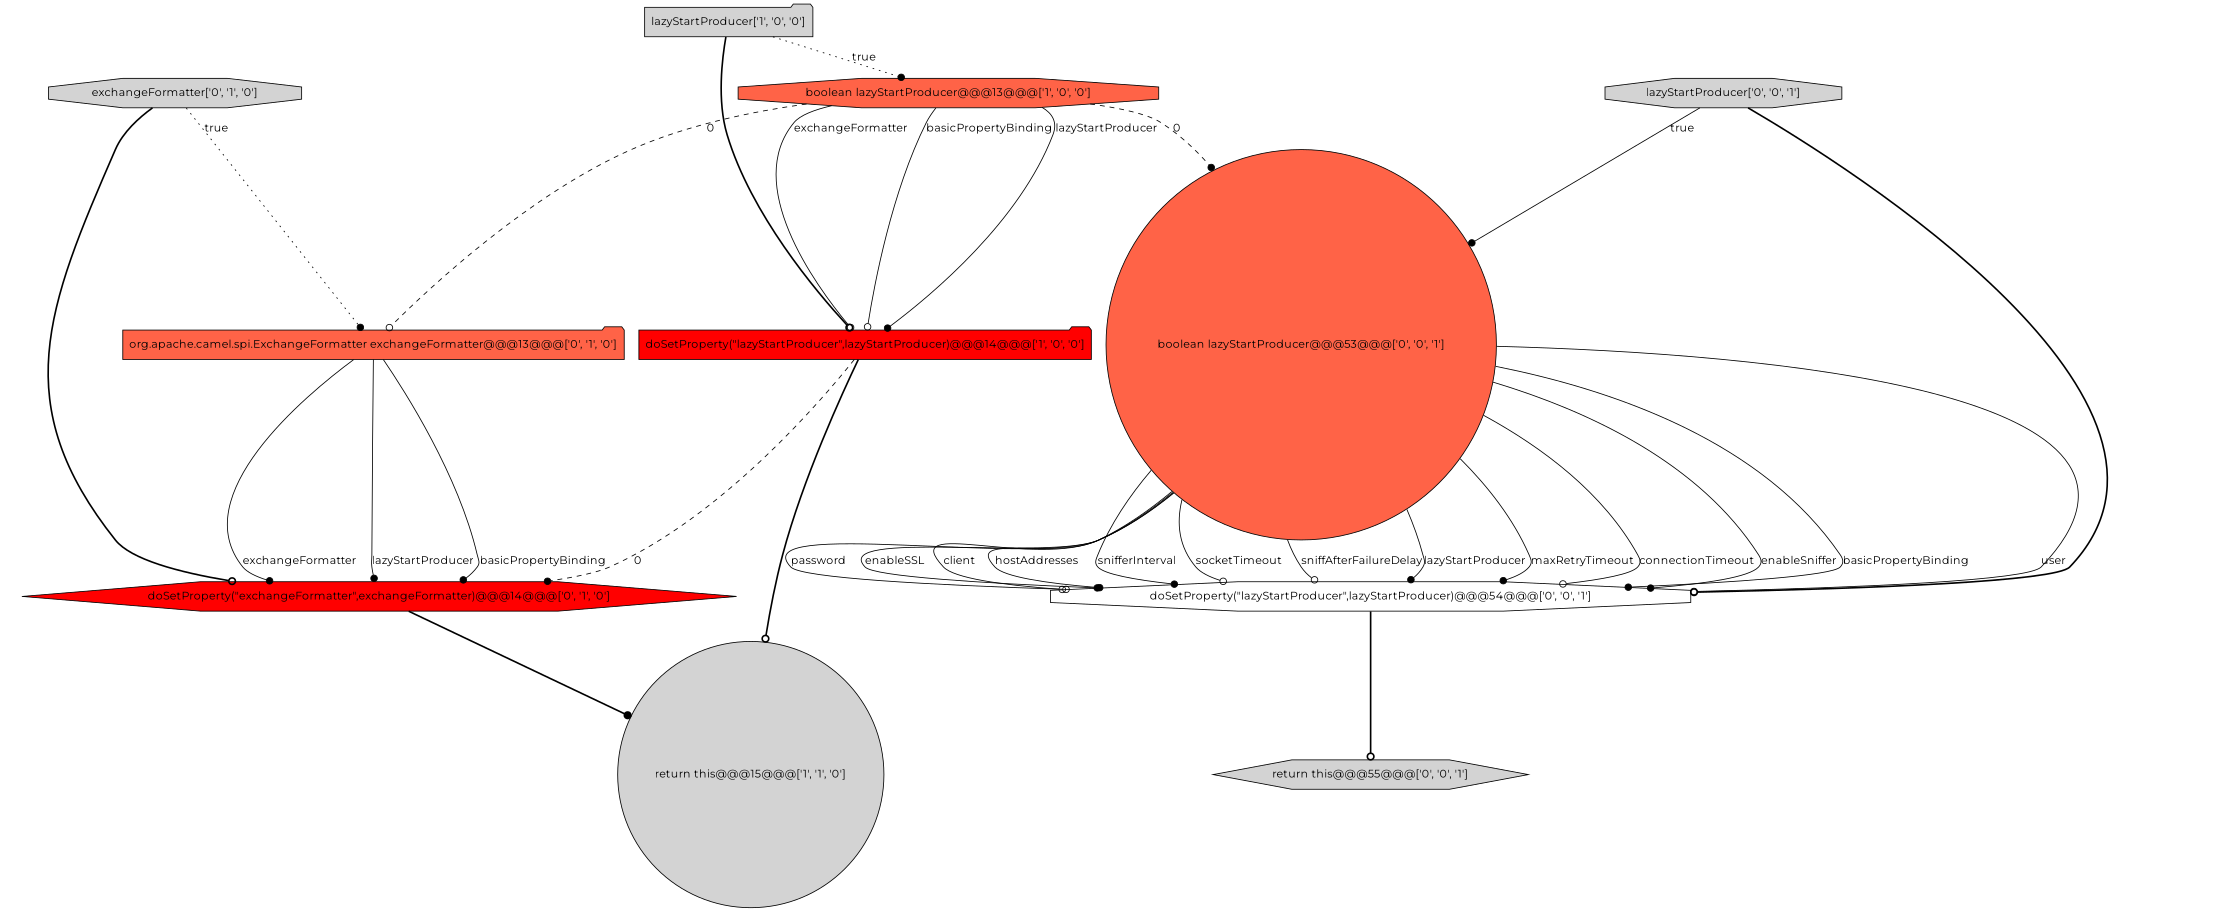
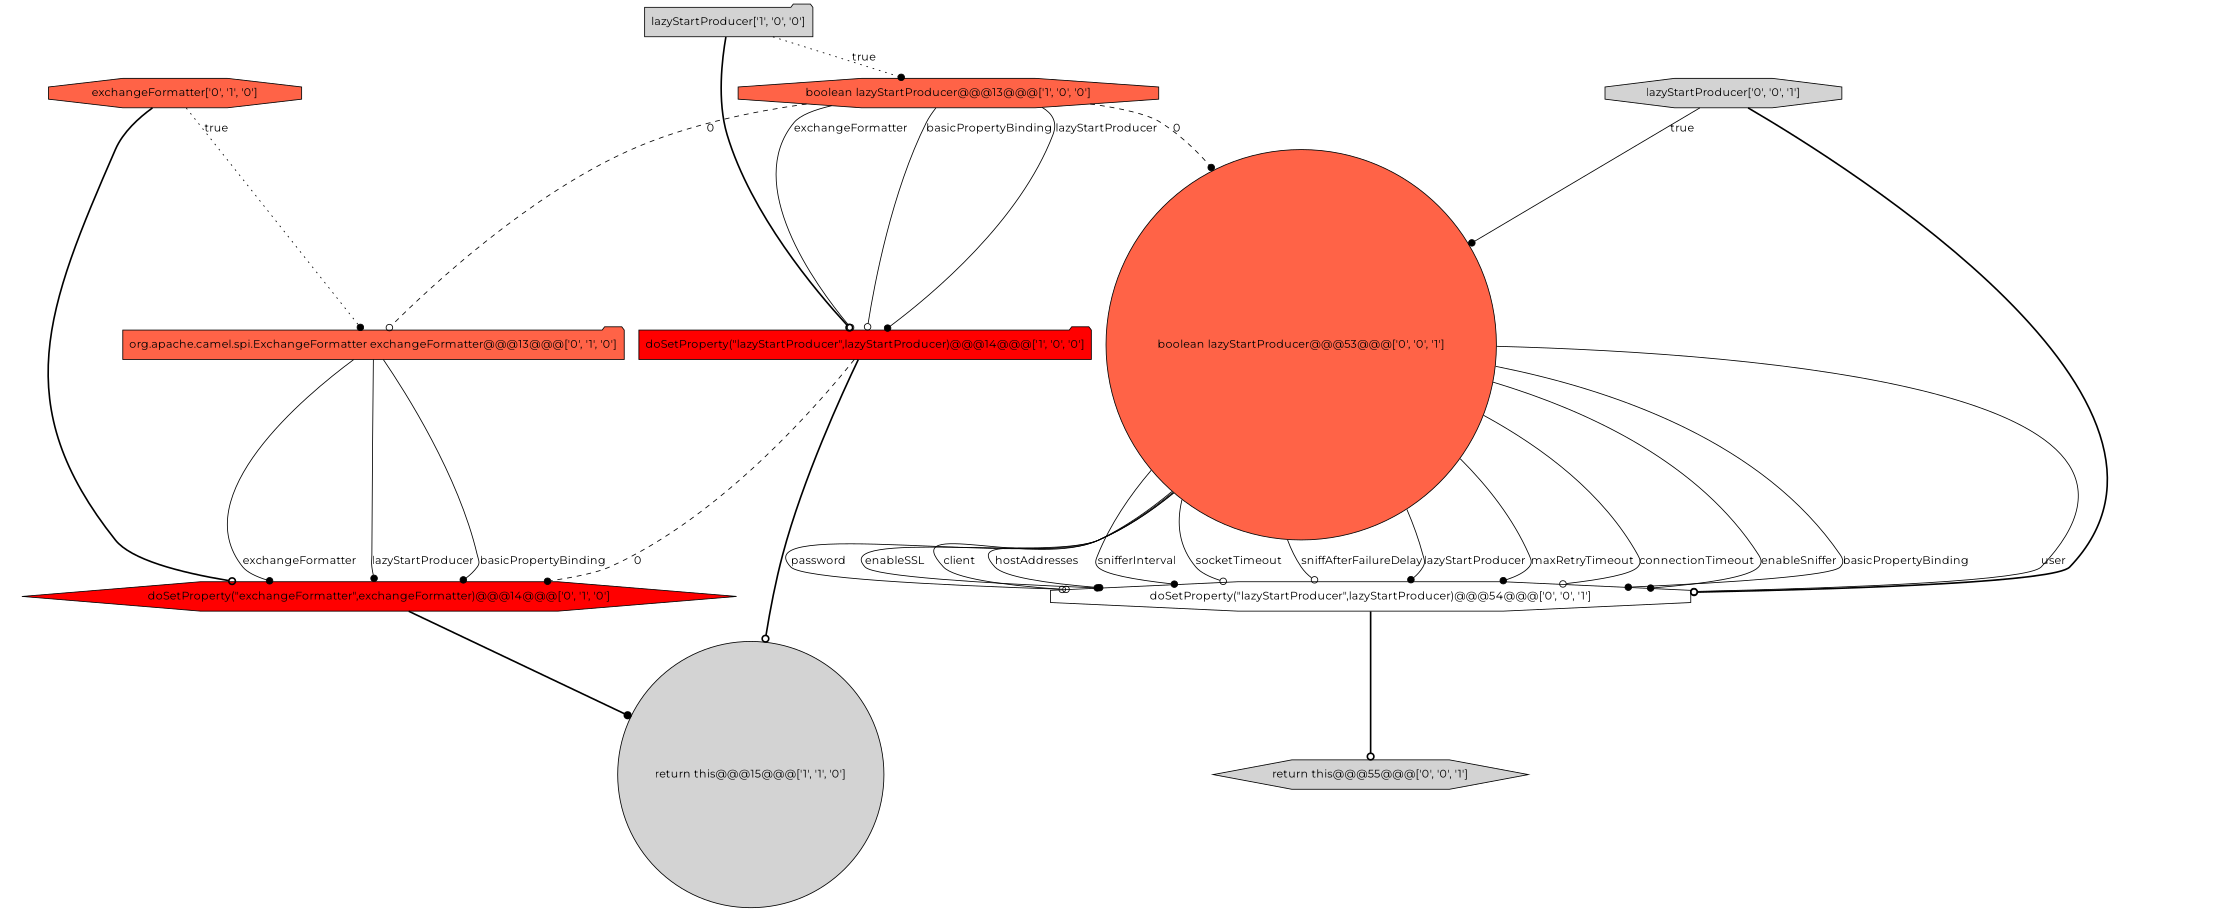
(175, 93) -> (175, 93)
